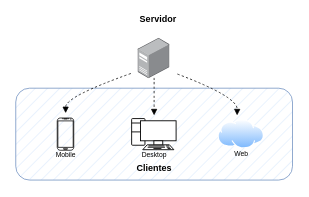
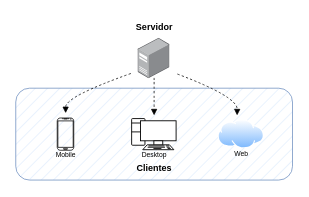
(158, 19) -> (154, 27)
